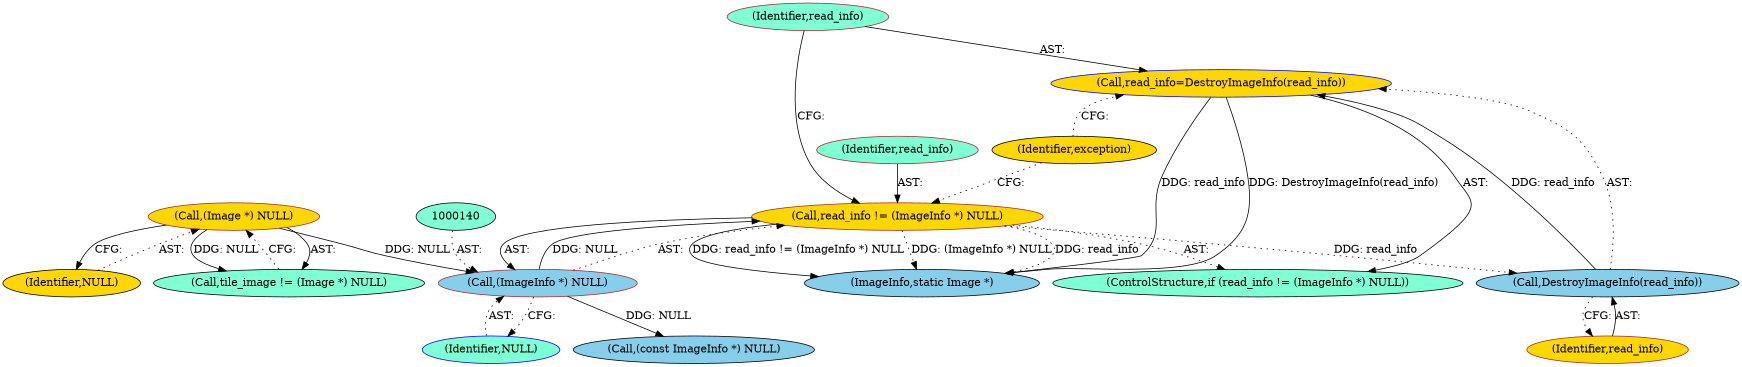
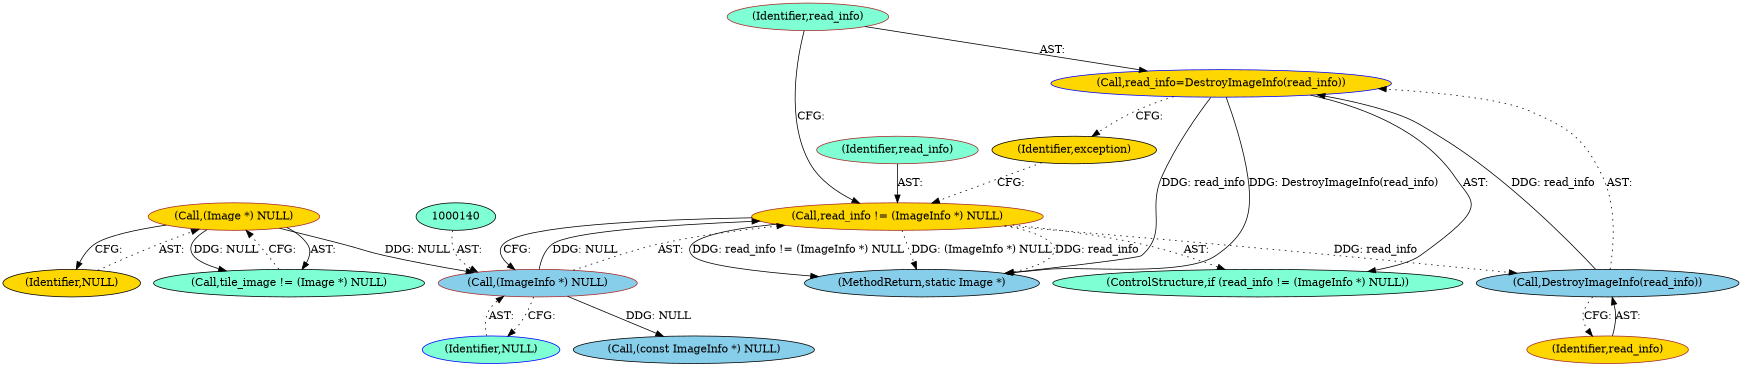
(1085, 108) -> (1135, 111)
(519, 250) -> (519, 250)
(922, 283) -> (922, 283)
